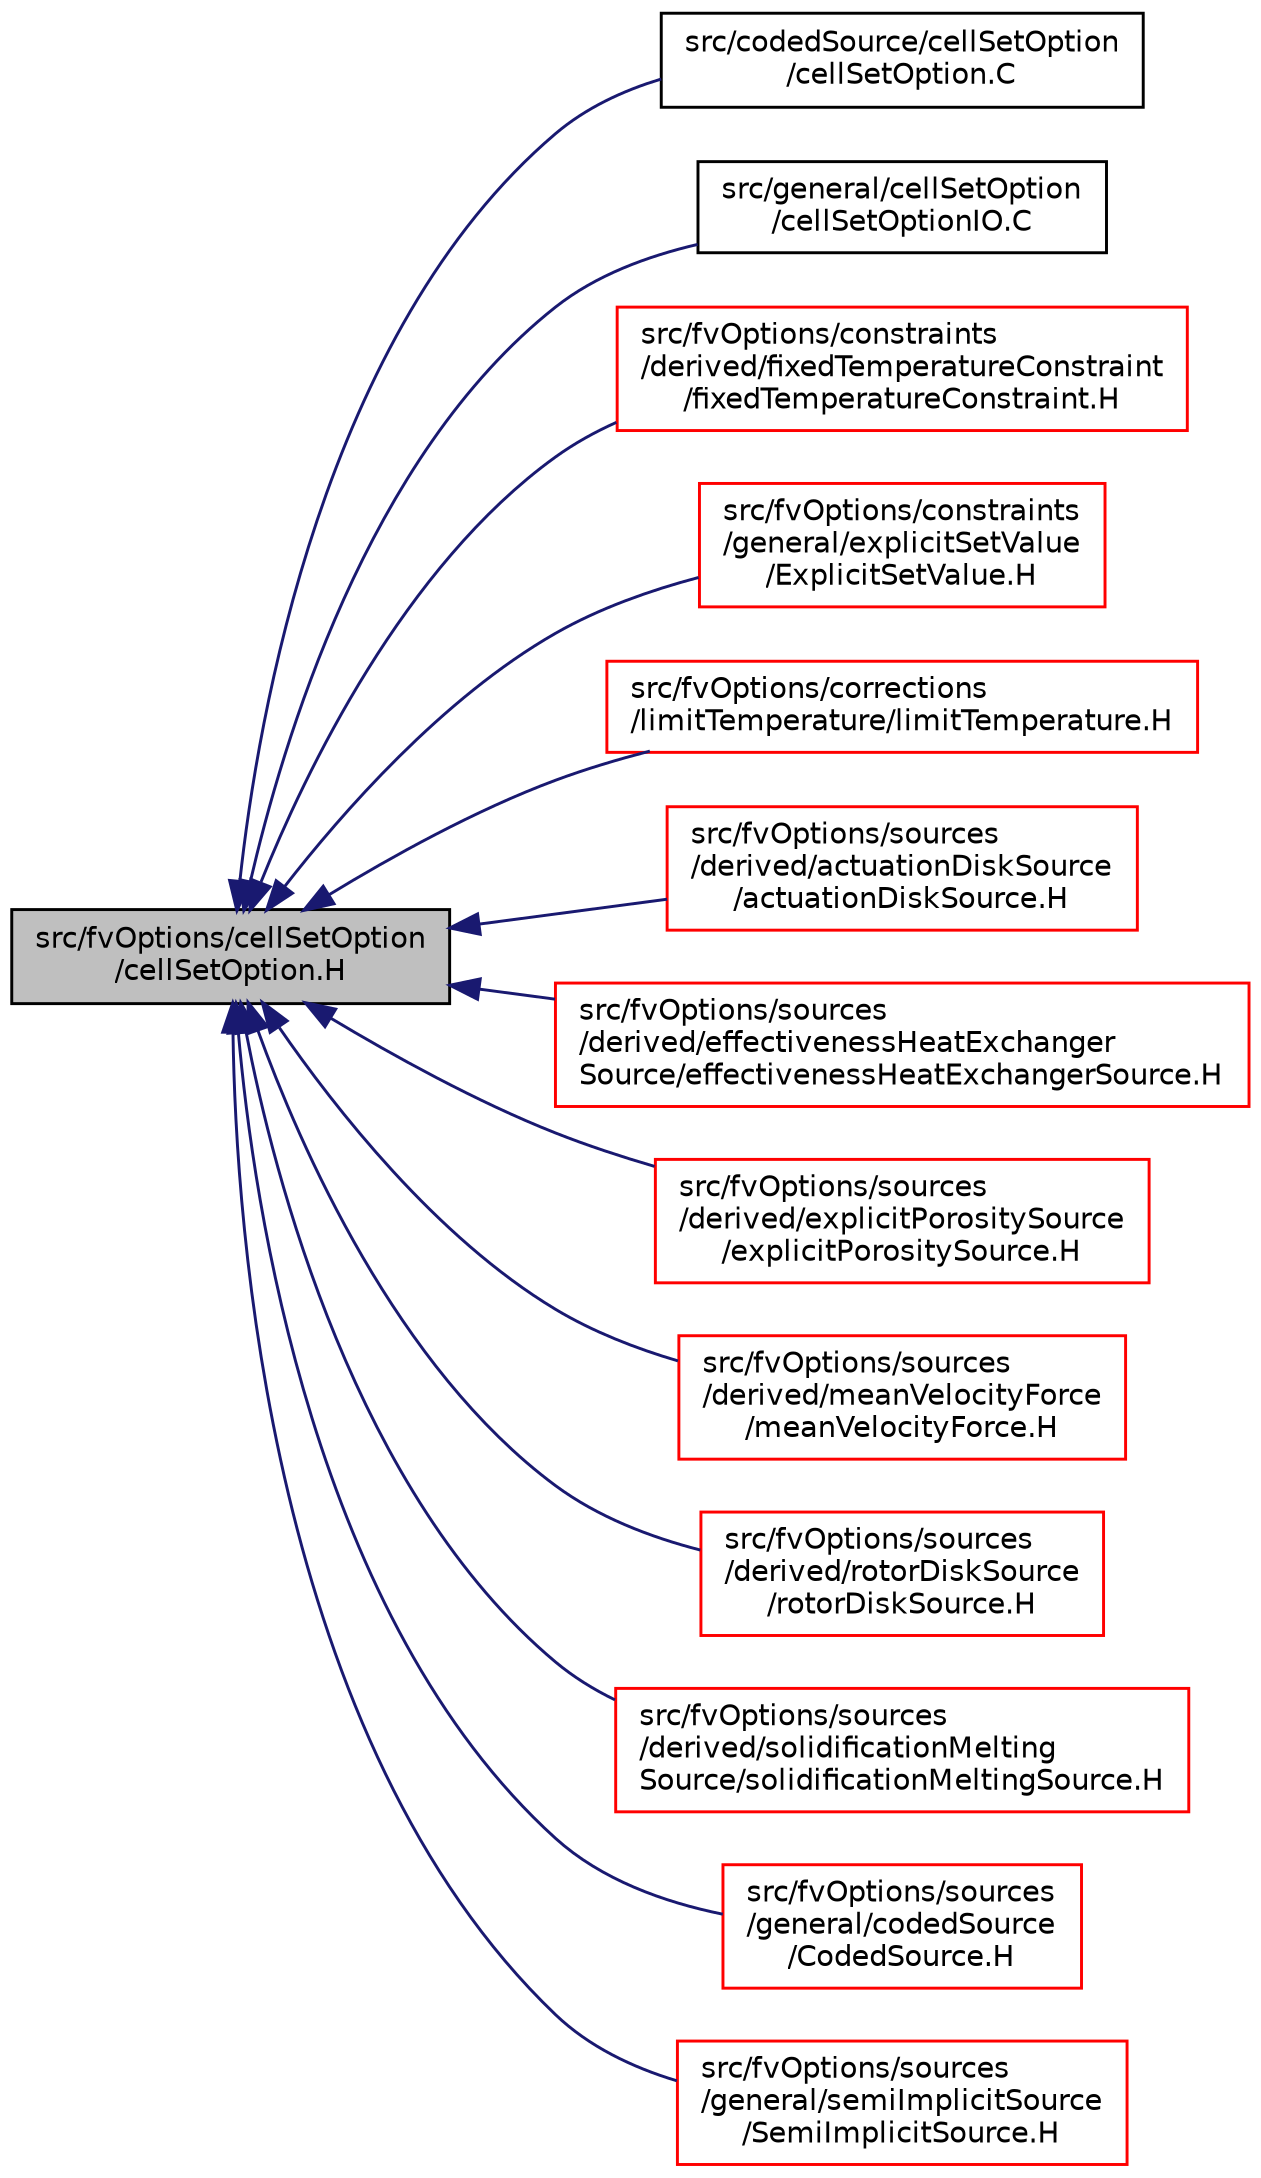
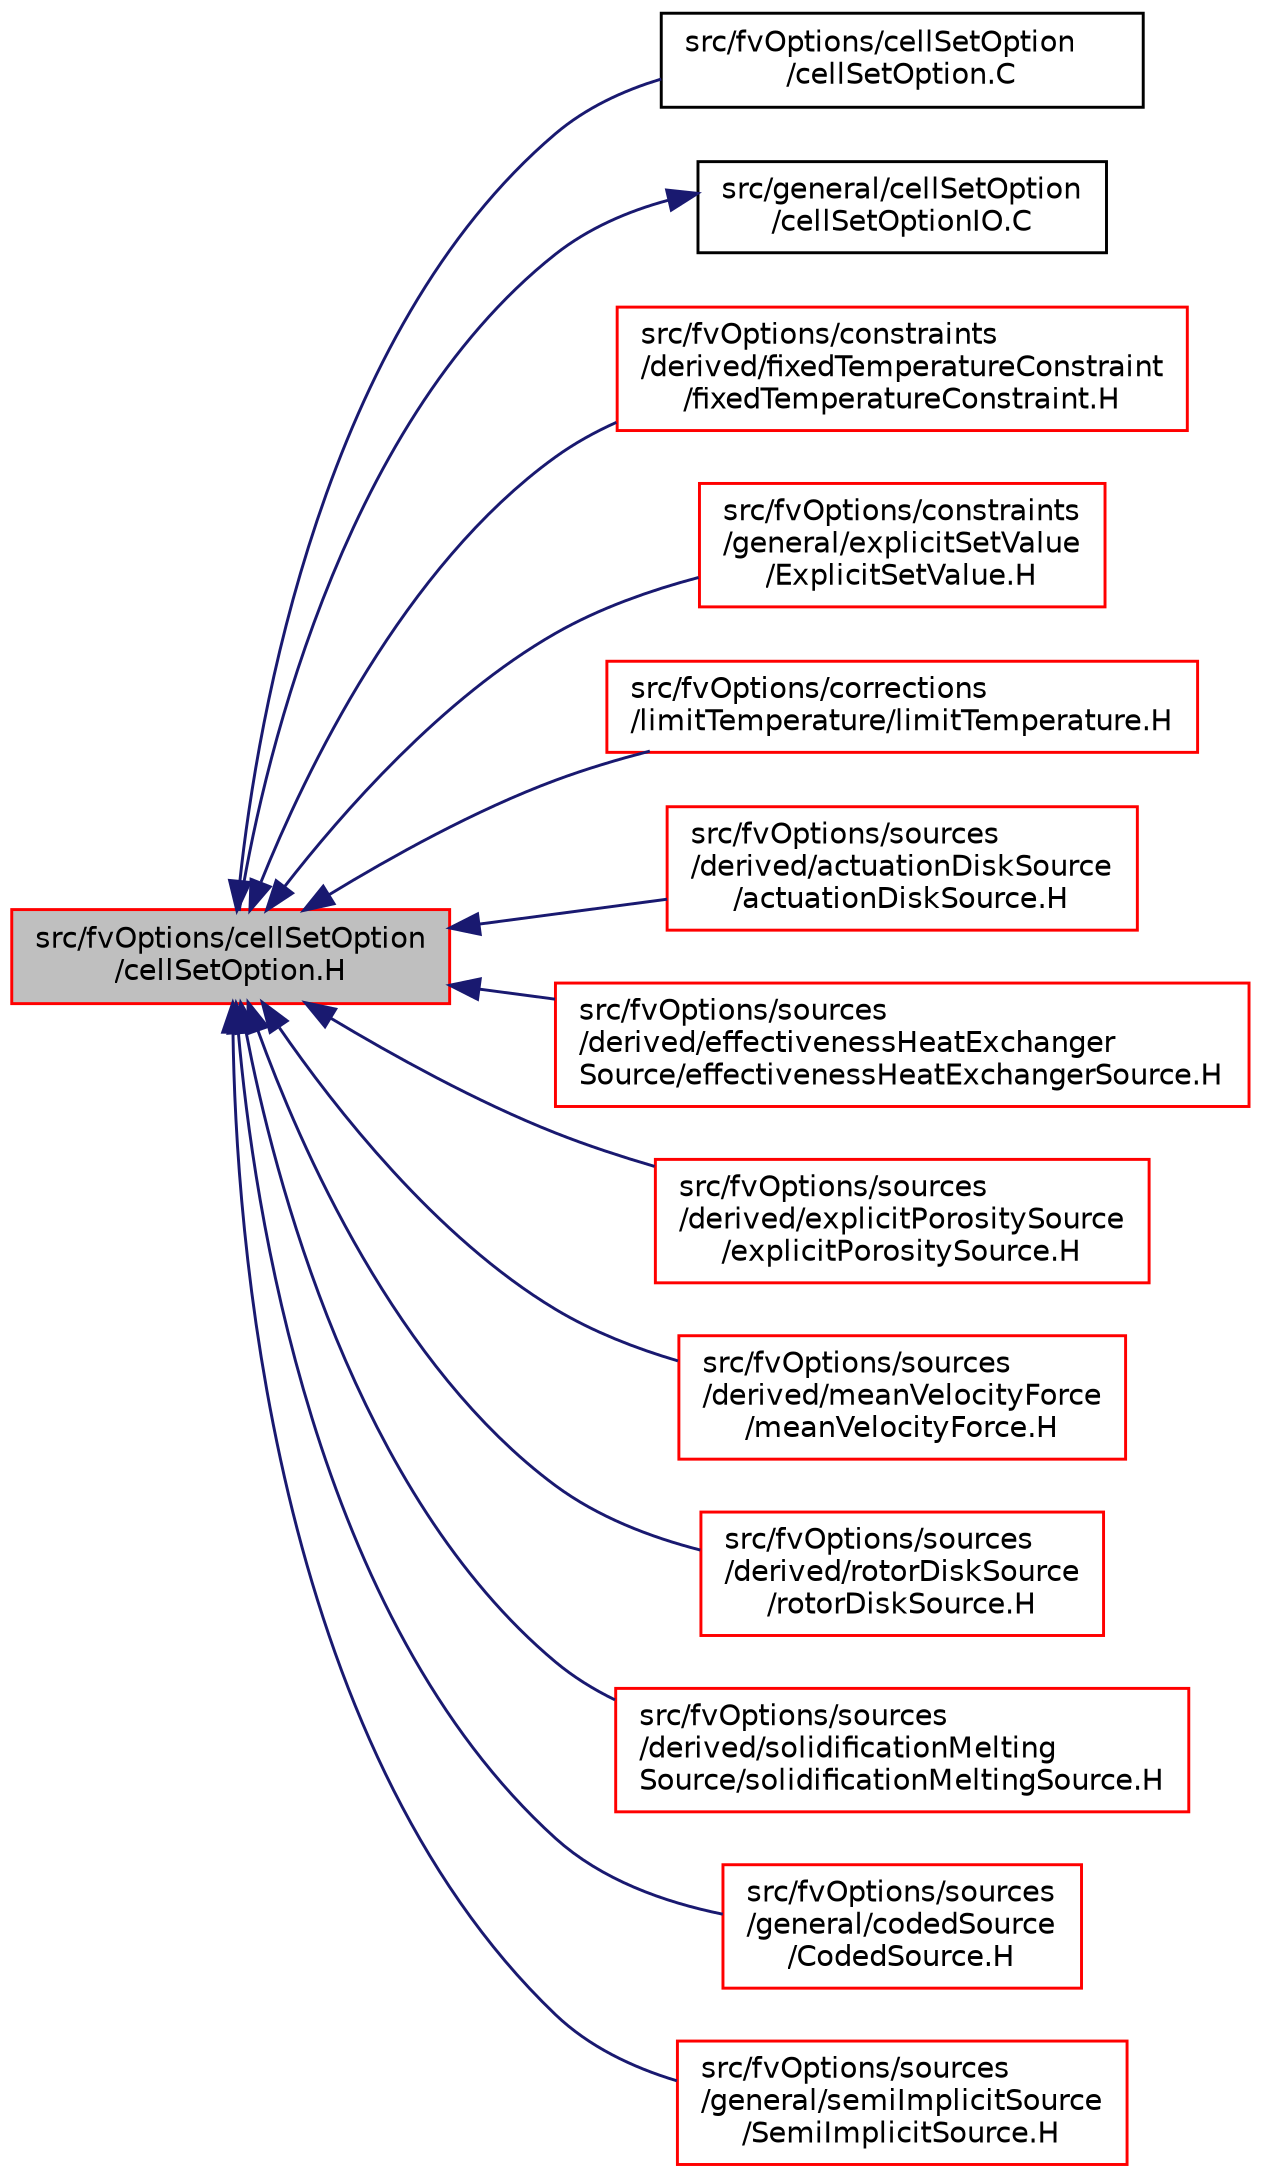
(902, 60) -> (902, 60)
(395, 501) -> (368, 497)
(231, 957) -> (231, 957)
